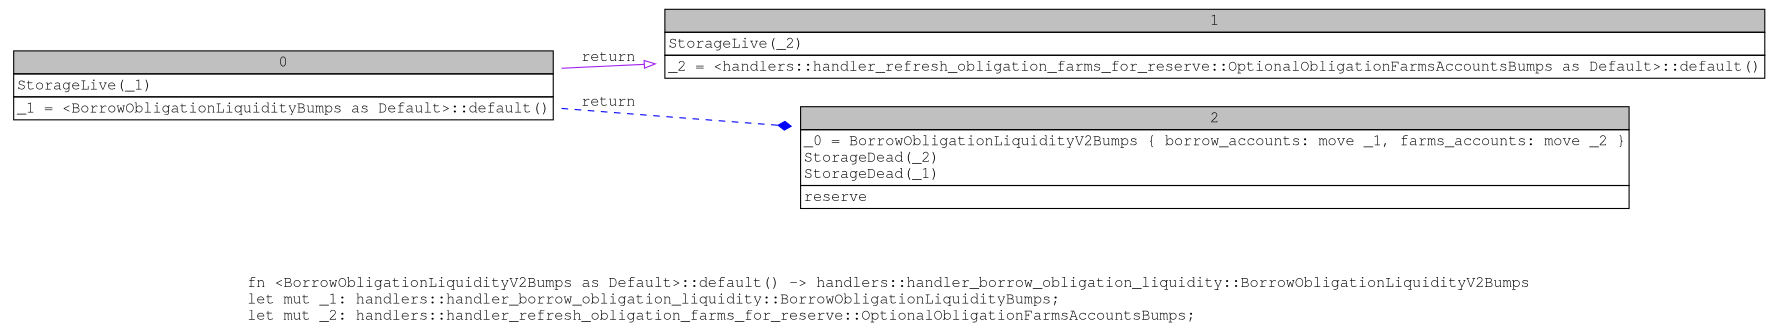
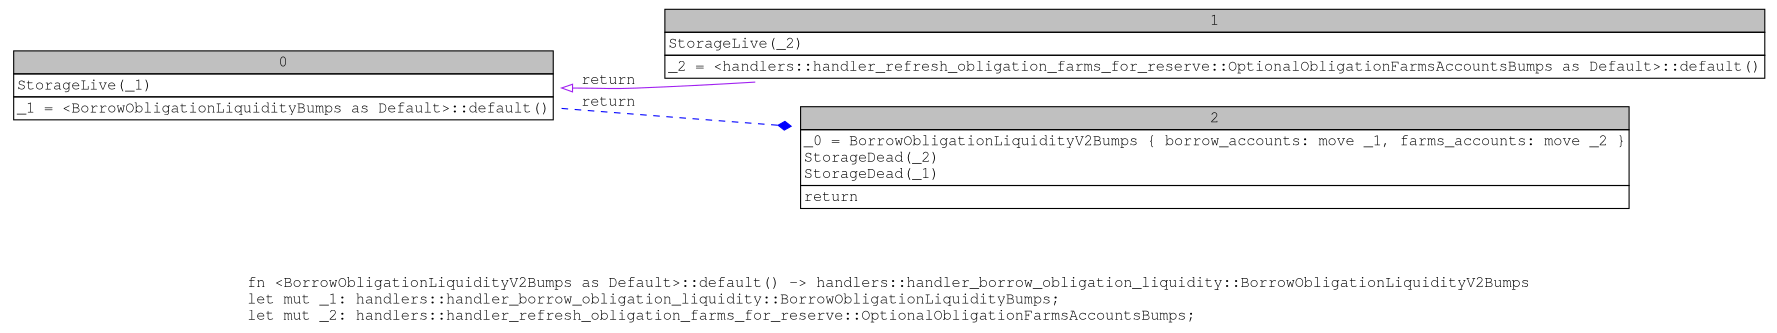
(603, 66) -> (664, 87)
(836, 196) -> (831, 196)
